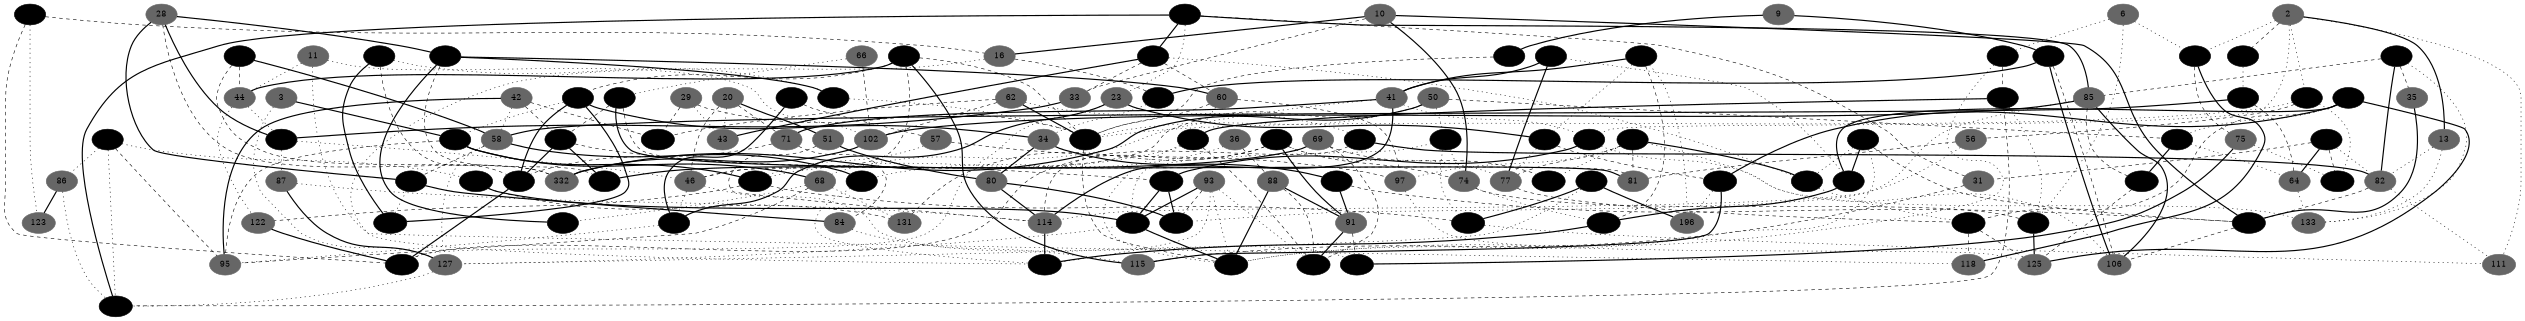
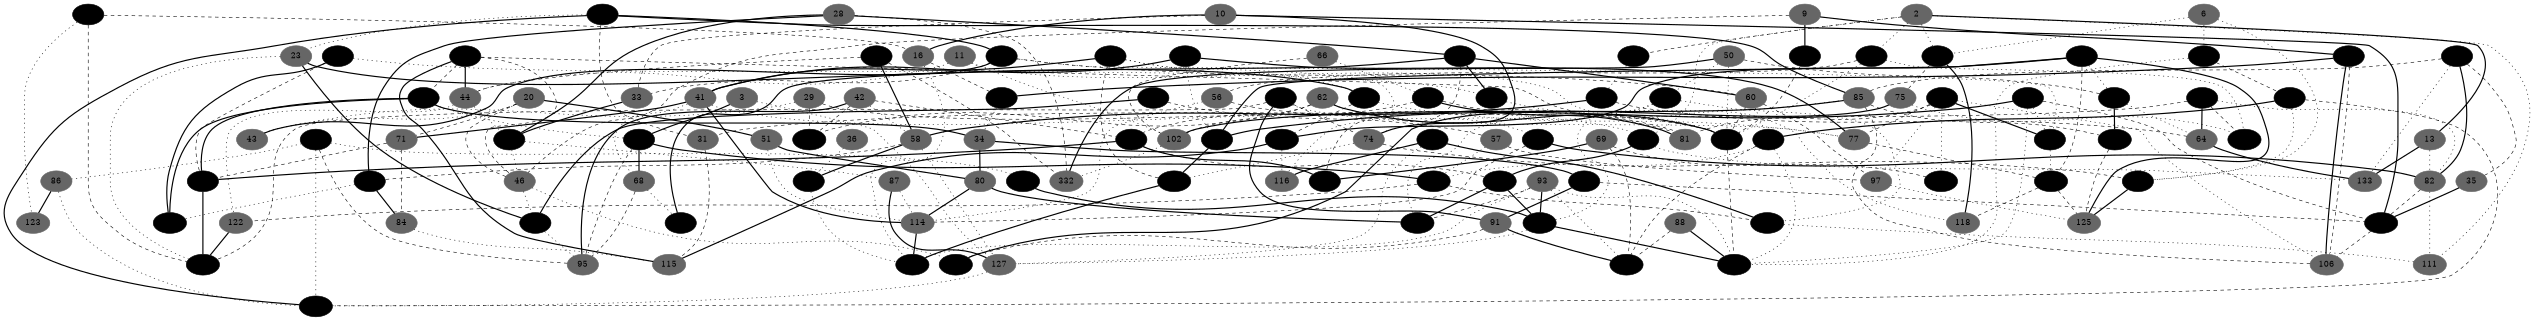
(1157, 143) -> (1174, 31)
(716, 160) -> (1125, 160)
(1254, 160) -> none
(2165, 174) -> (2028, 247)
(729, 183) -> (836, 209)
(1312, 202) -> none
(2302, 202) -> (2280, 166)
(2401, 204) -> (2401, 158)
(905, 223) -> none
(1687, 223) -> (1282, 181)
